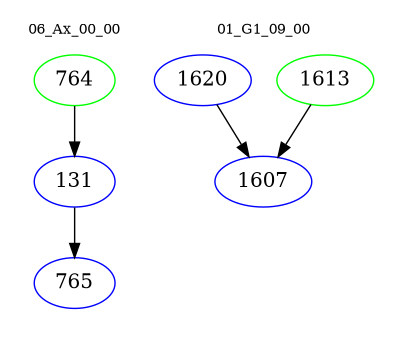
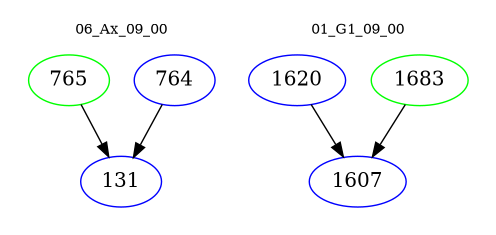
(75, 30) -> (122, 30)
(75, 80) -> (175, 80)
(325, 80) -> (420, 80)
(75, 225) -> (92, 124)
(75, 283) -> (69, 80)
